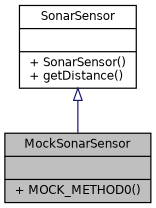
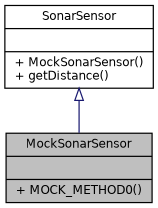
(78, 63) -> (79, 63)
